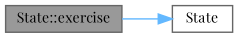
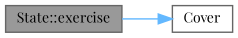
(203, 19) -> (203, 19)
